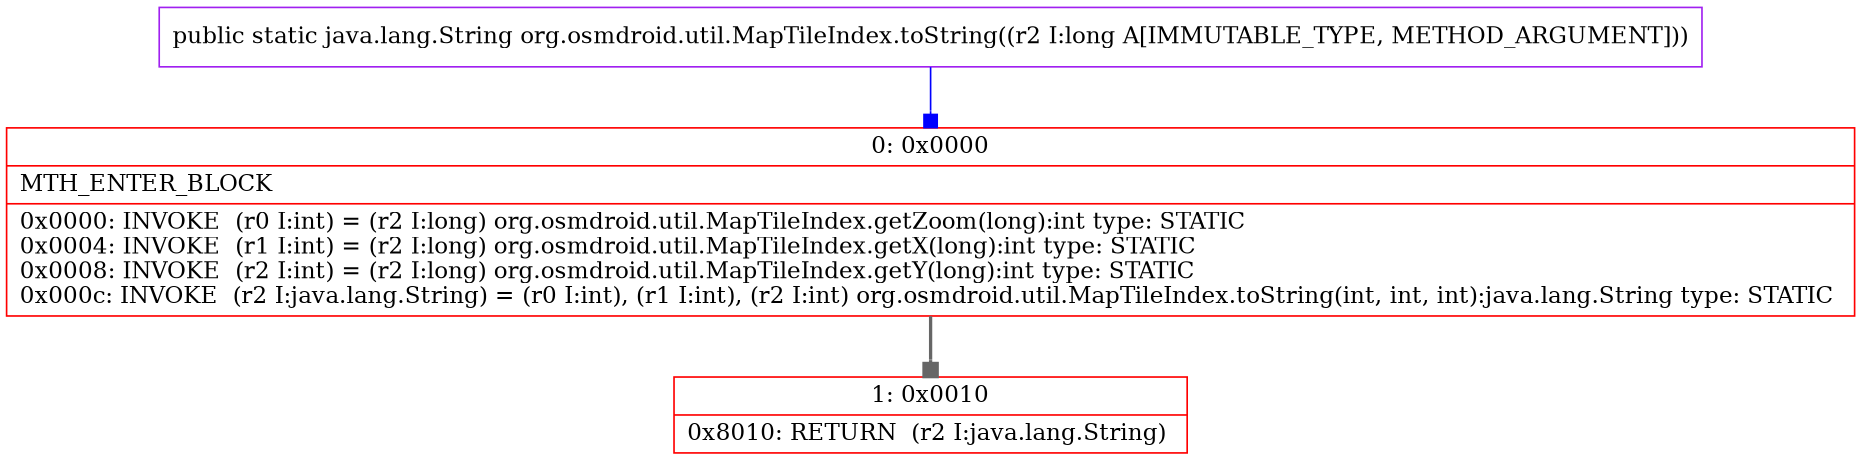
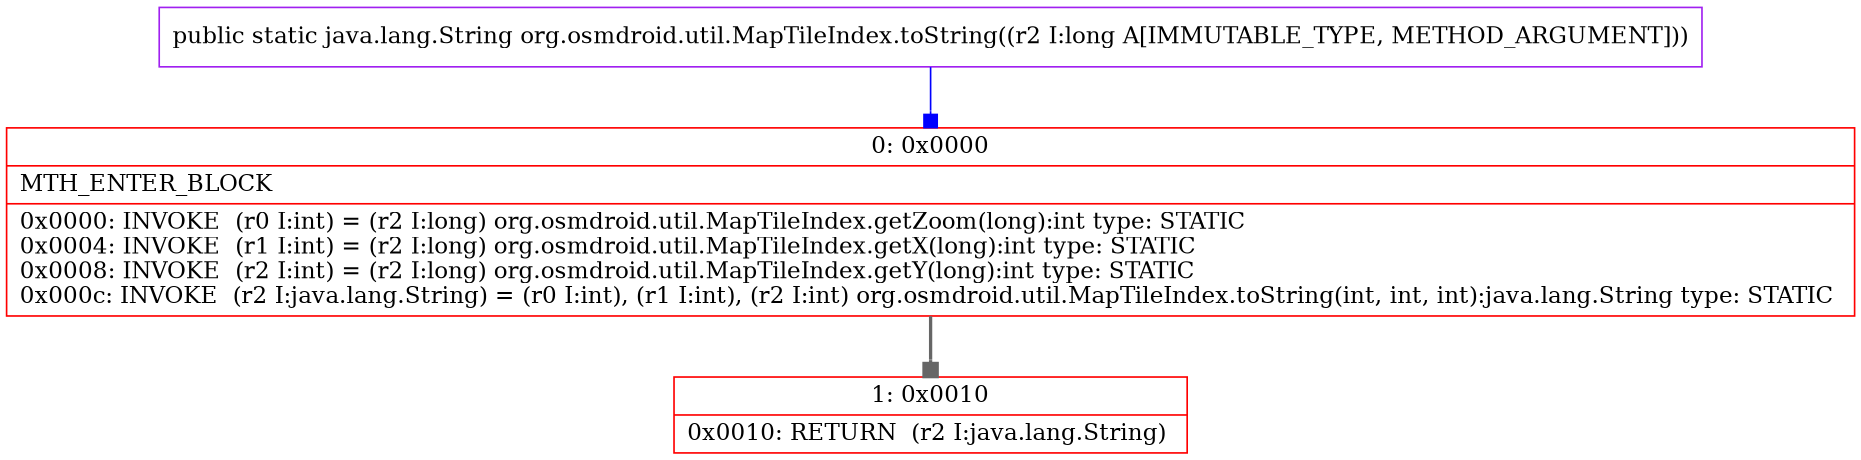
(931, 433) -> (931, 433)
